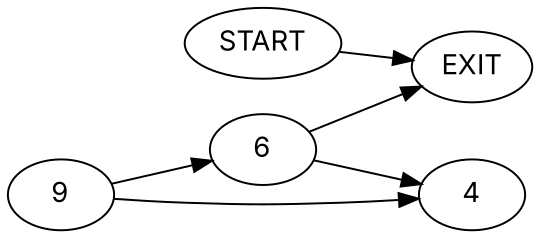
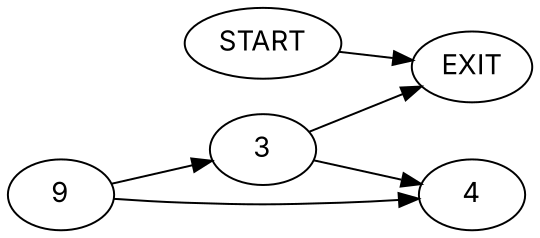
(263, 150) -> (263, 150)
